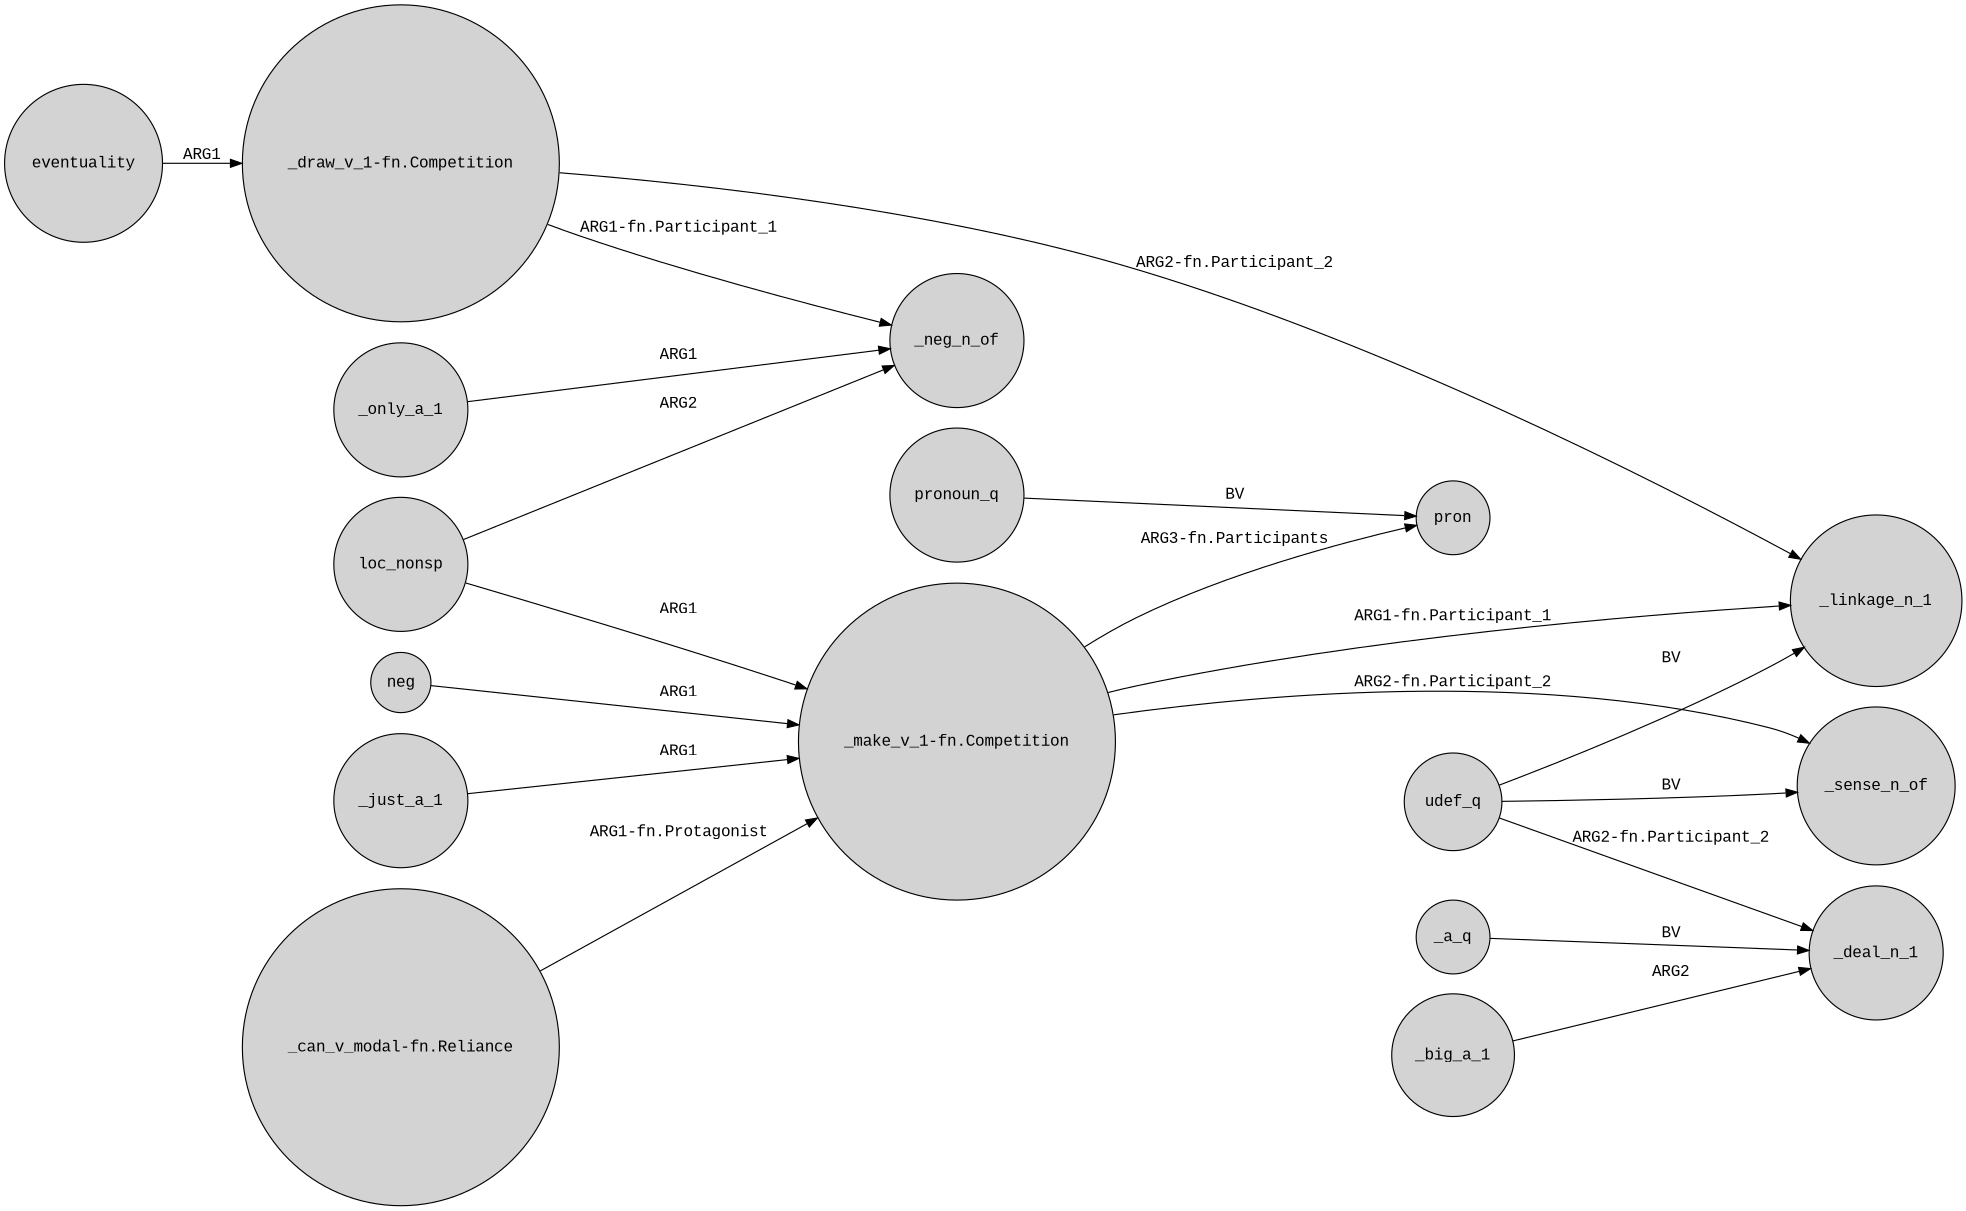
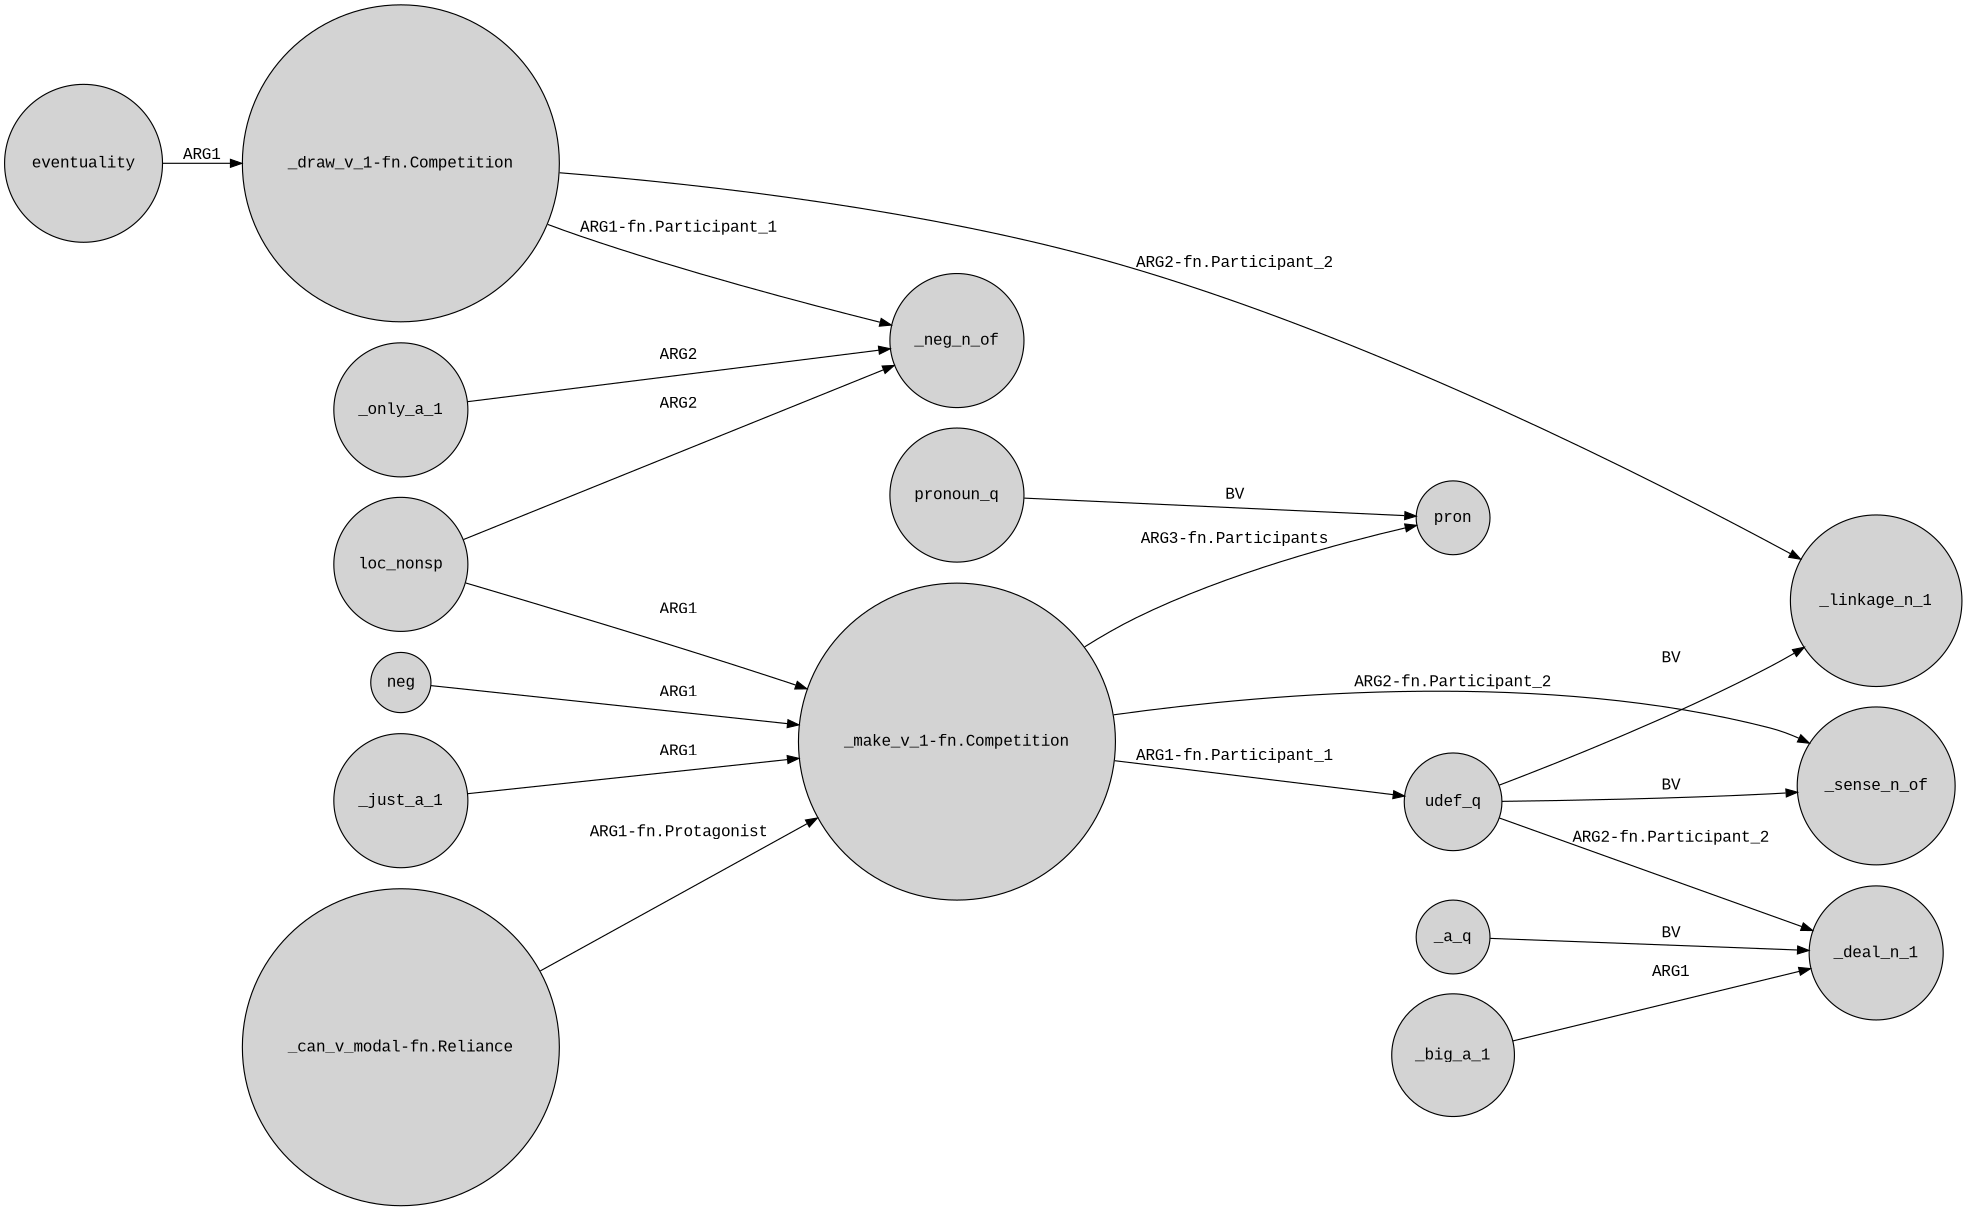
(679, 355) -> (679, 355)
(1442, 637) -> (1254, 778)
(1671, 972) -> (1671, 972)
